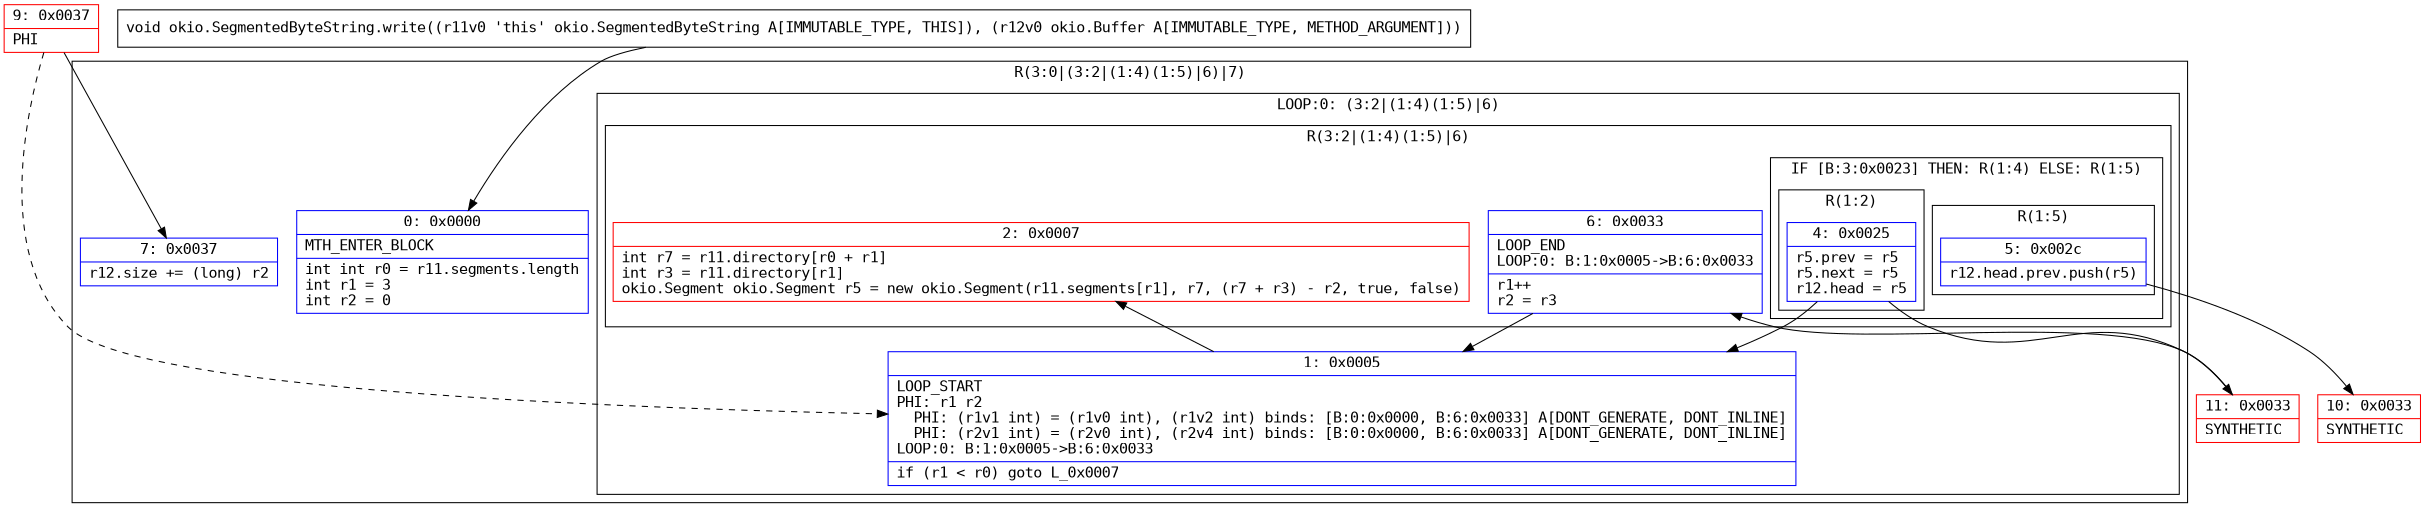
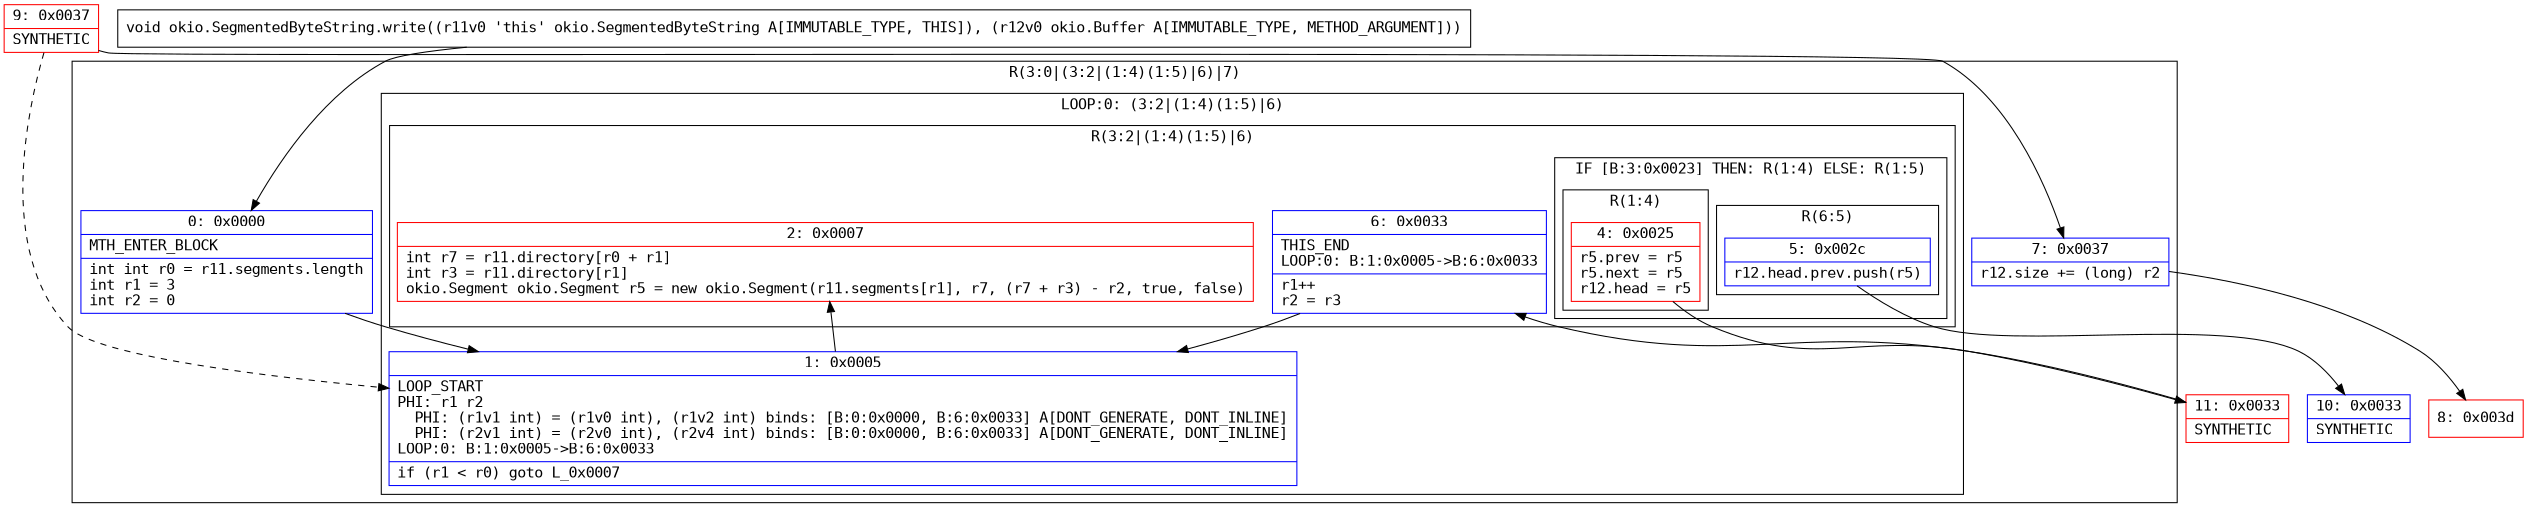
(25, 40) -> (51, 40)
(1851, 202) -> (1636, 202)
(2043, 217) -> (1828, 217)
(1531, 246) -> (1316, 246)
(1851, 262) -> (1636, 262)
(1769, 334) -> (409, 334)
(2369, 419) -> (2359, 419)
none -> (2476, 419)
